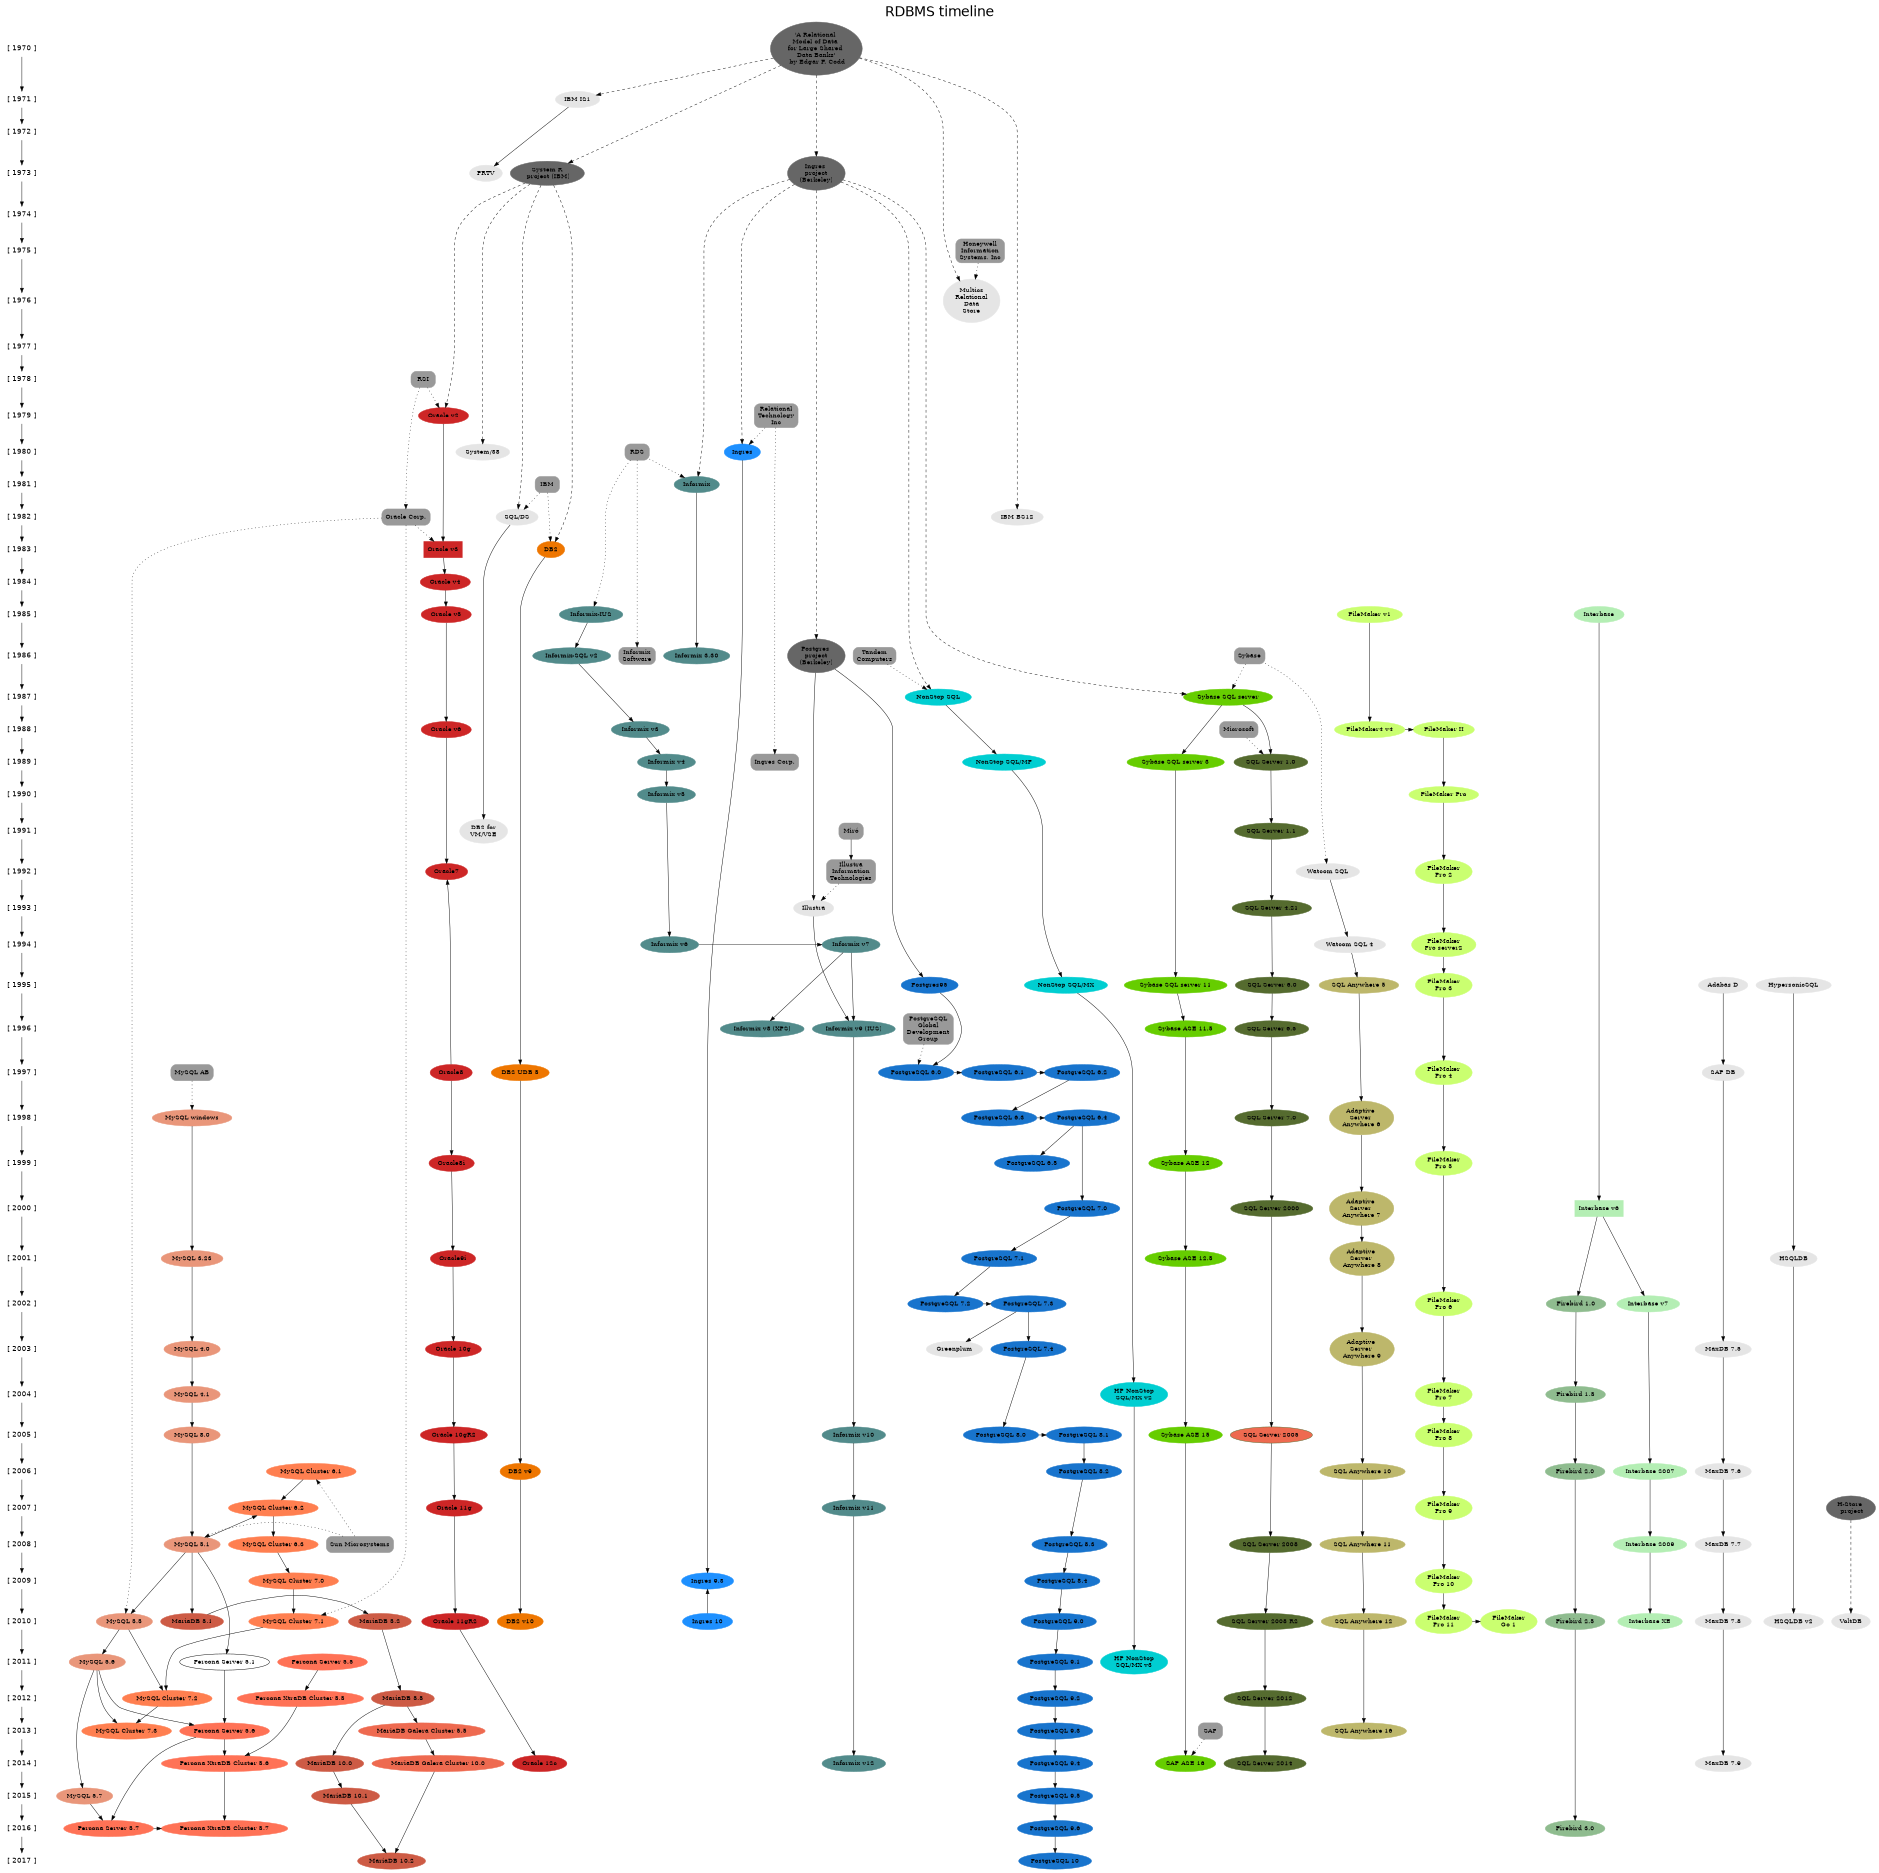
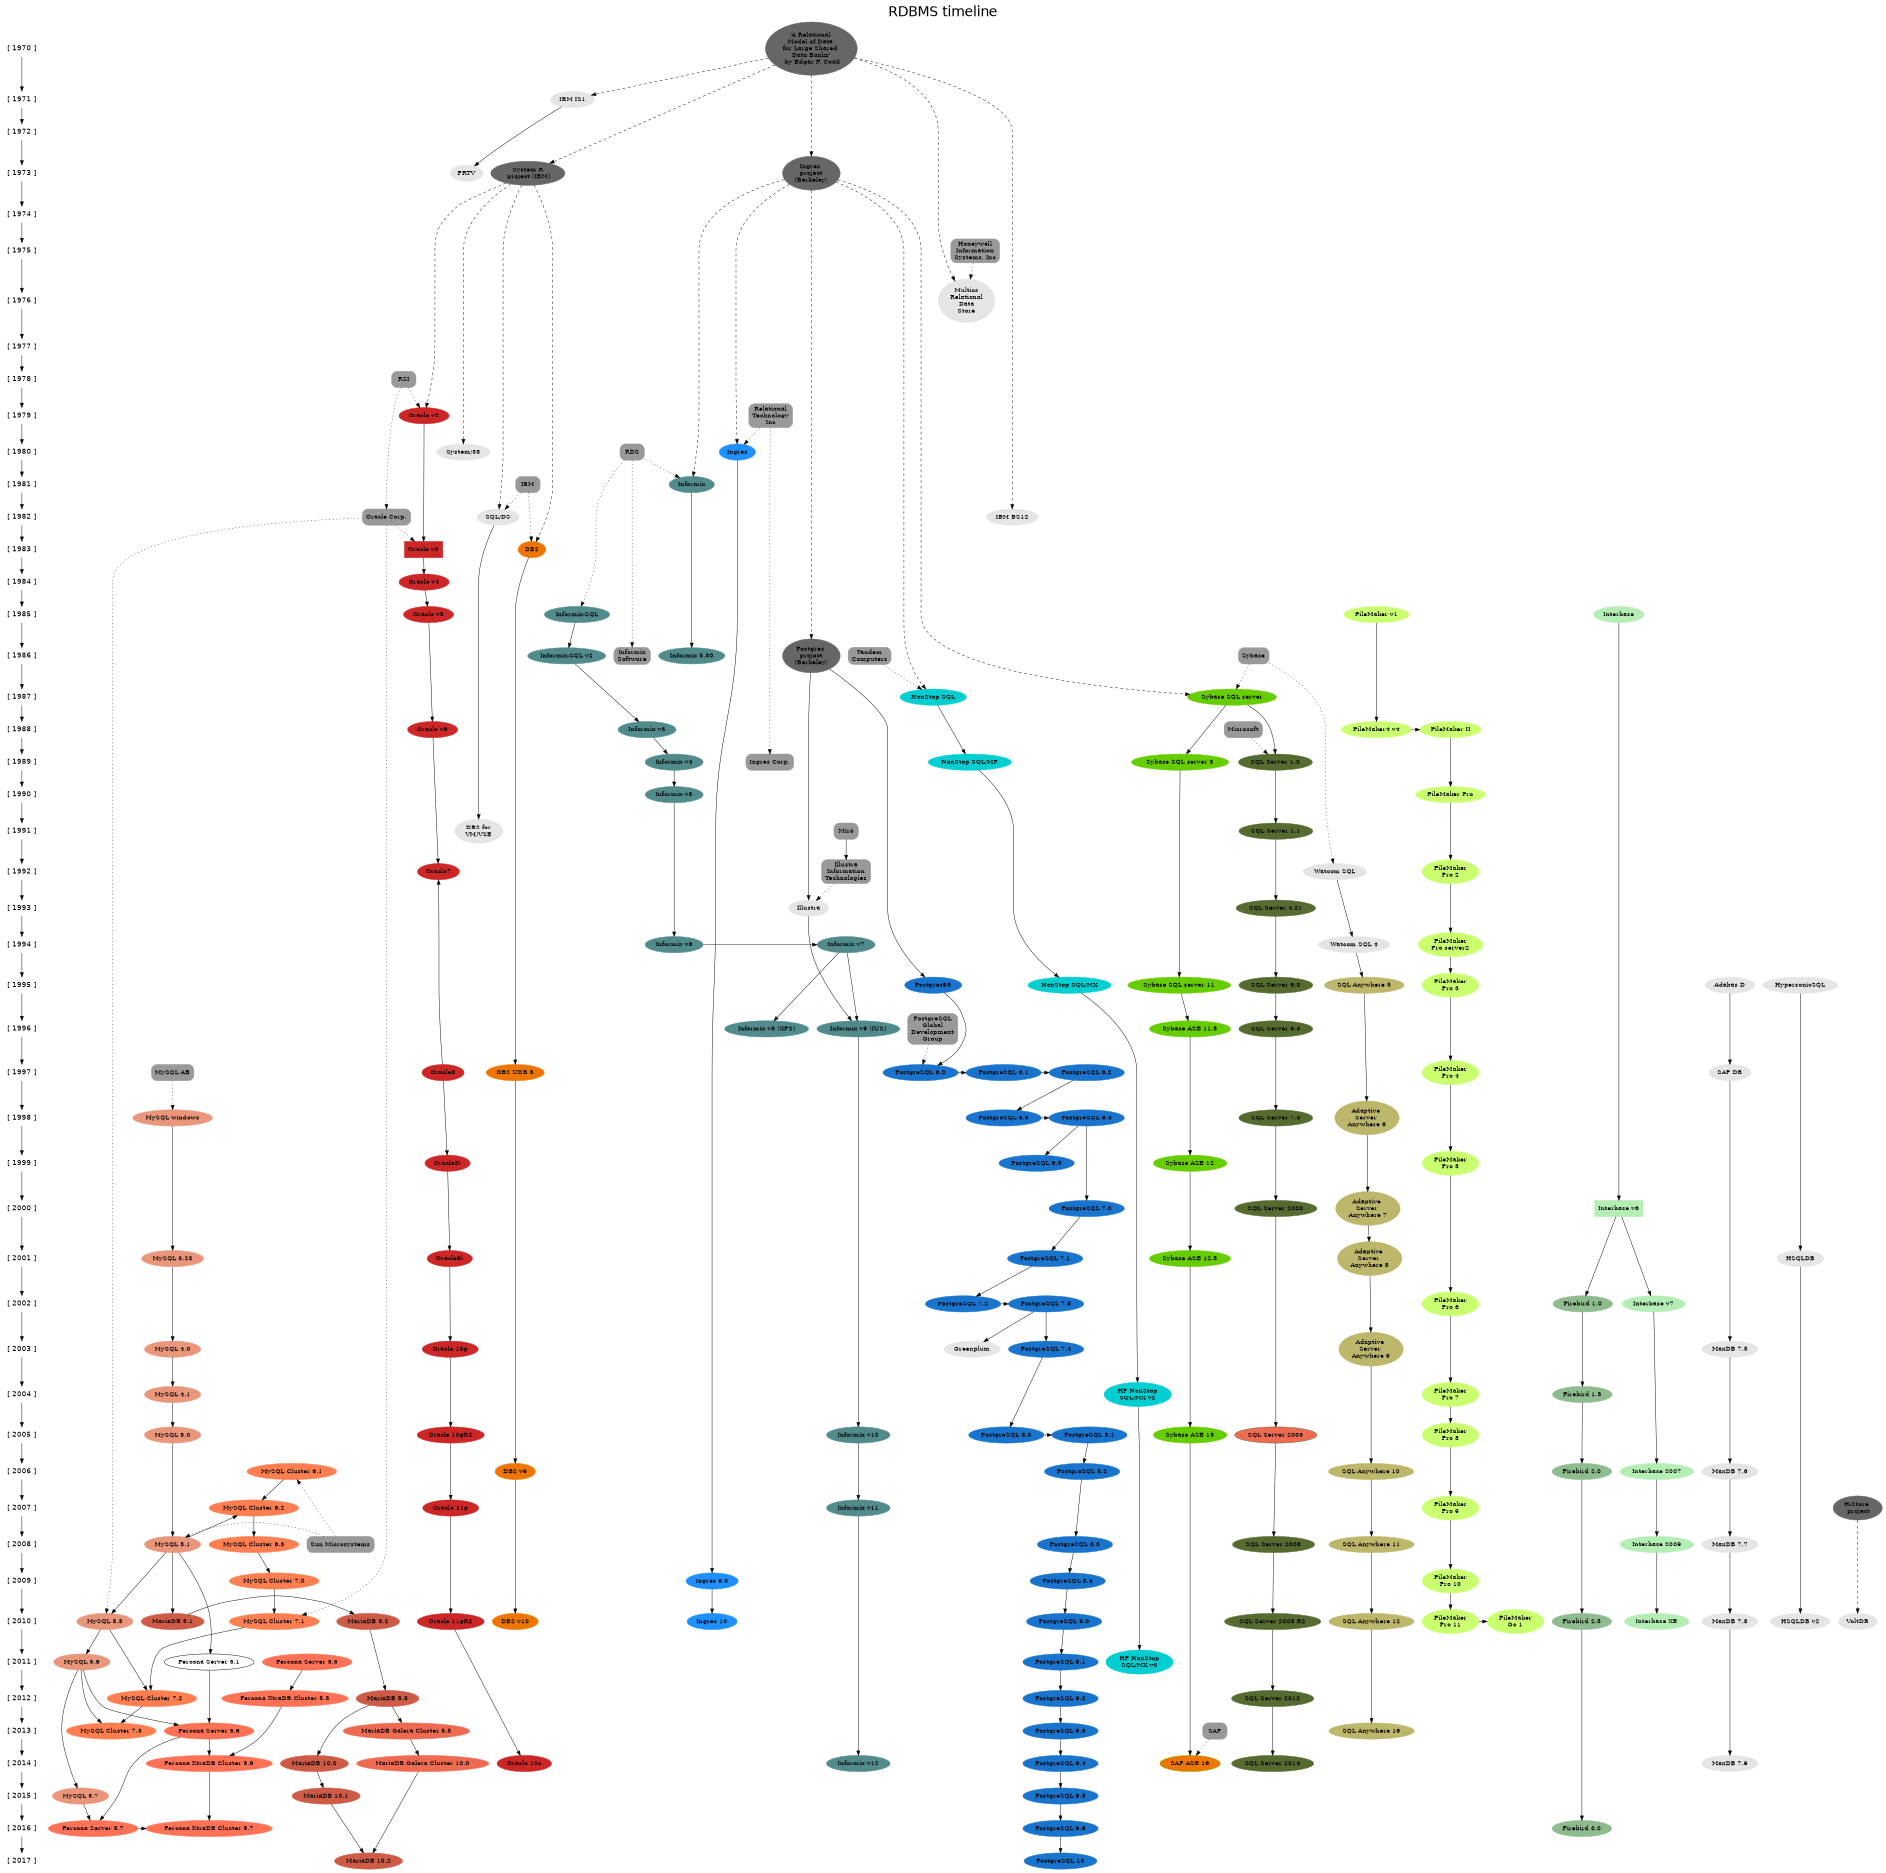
(591, 615) -> (577, 615)
(708, 1604) -> (712, 1599)
(1186, 1764) -> (1190, 1764)
